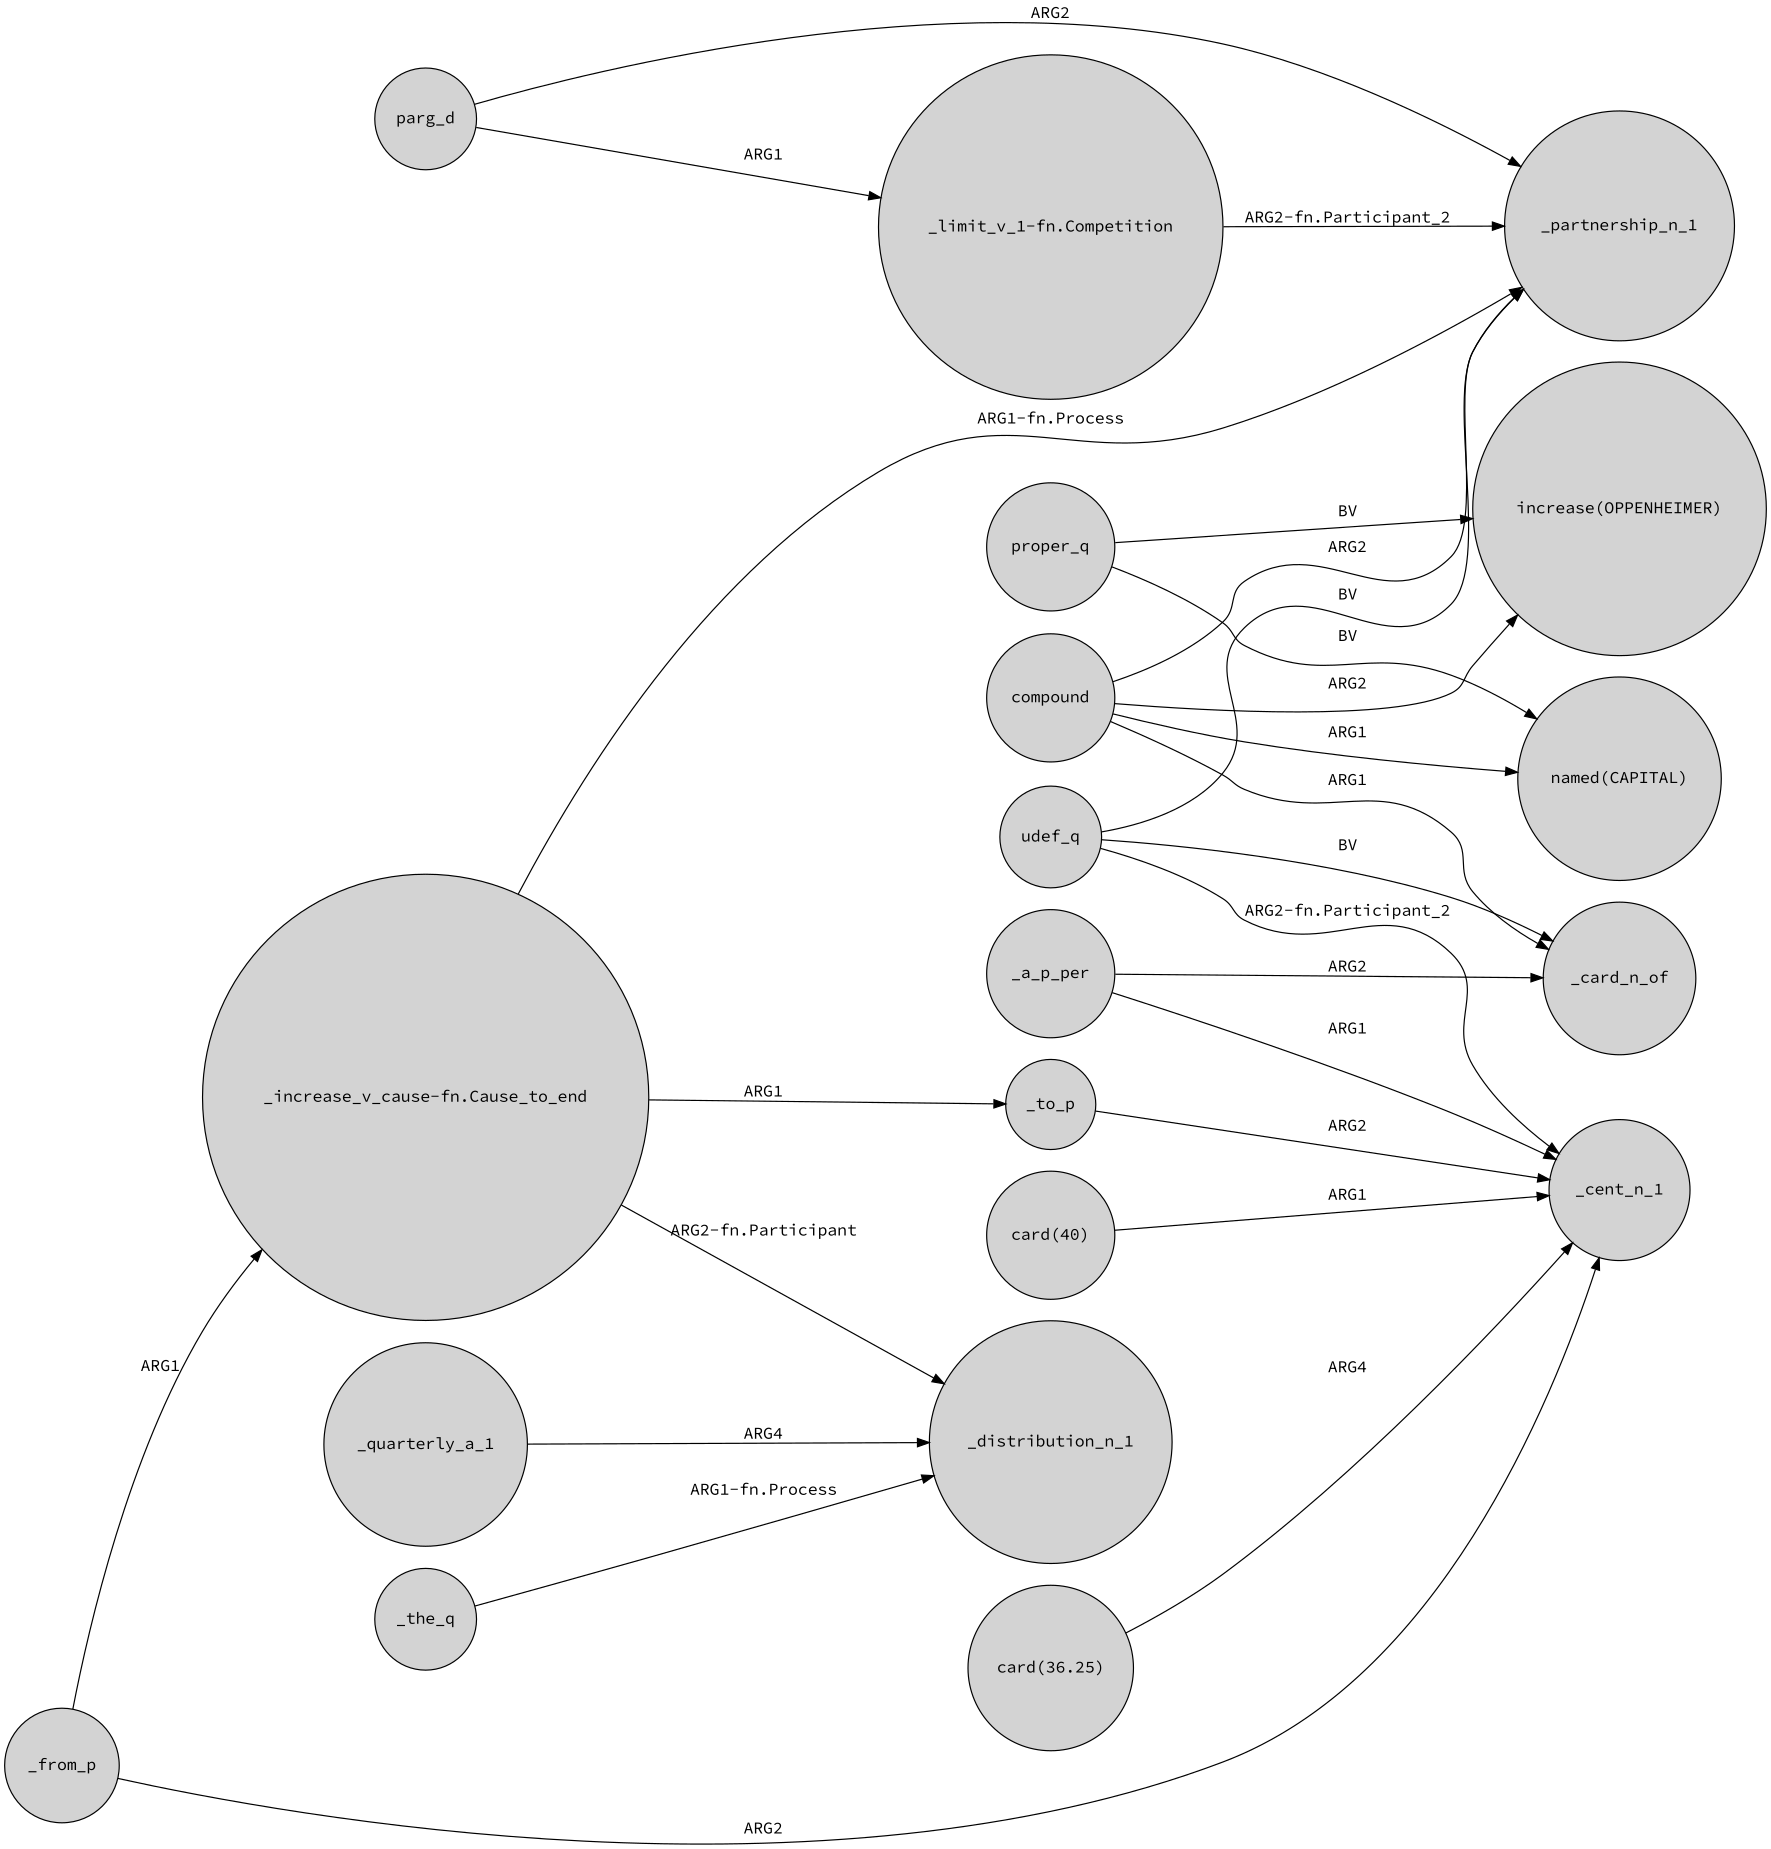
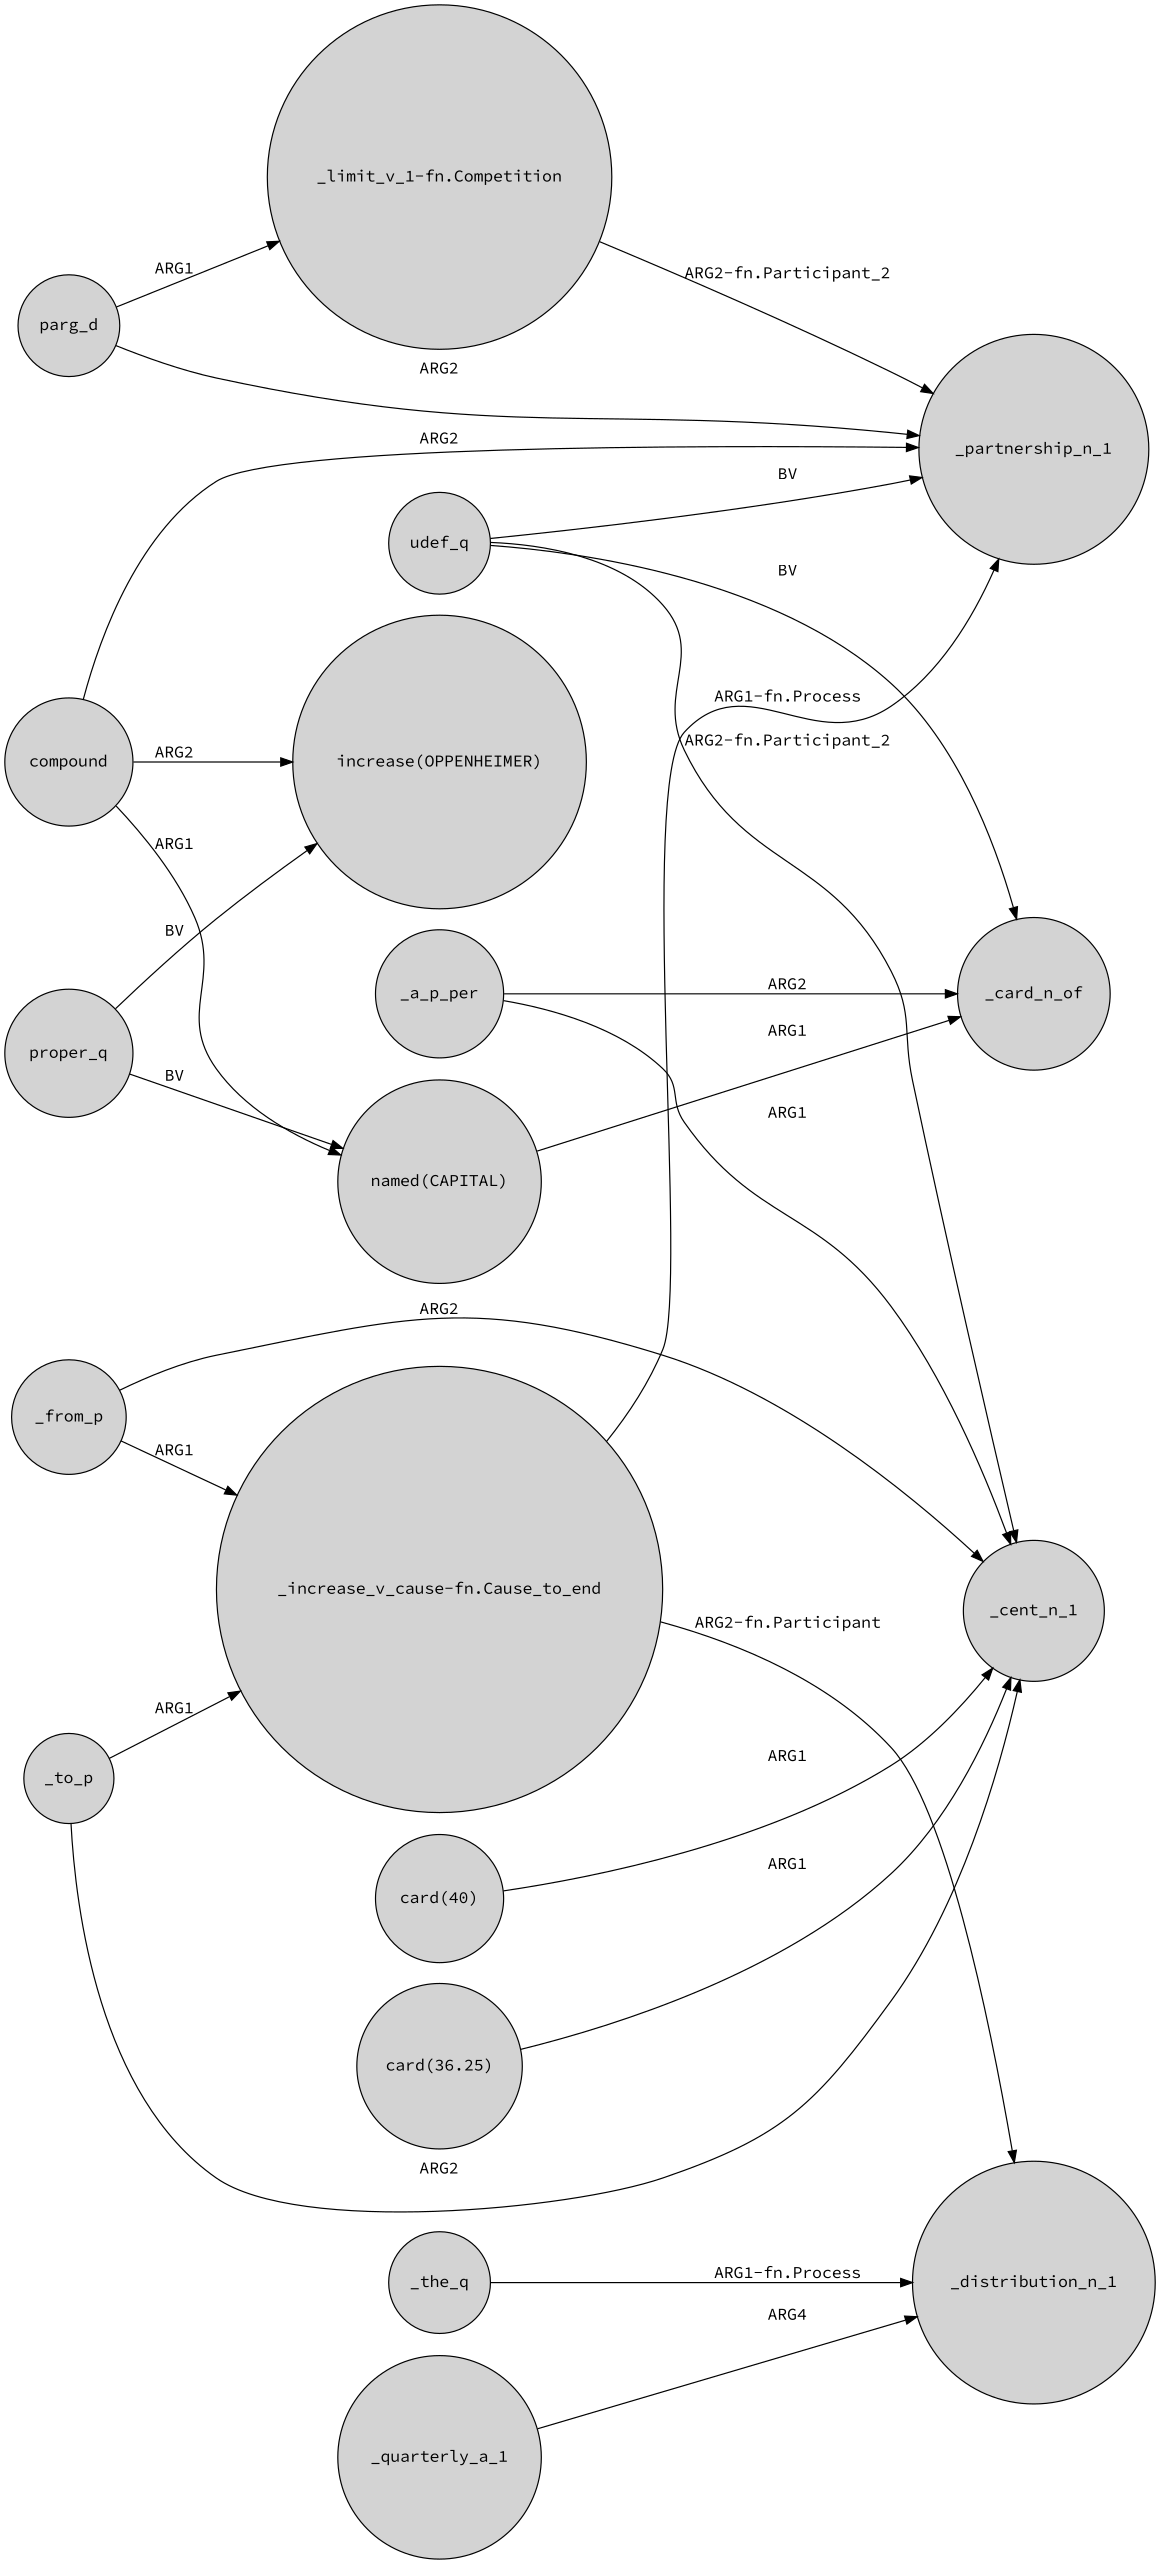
(1350, 802) -> (743, 1086)
(821, 1102) -> (169, 1728)
(1348, 1368) -> (788, 1865)
